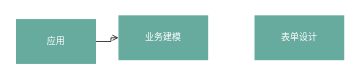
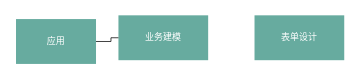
(111, 38) -> (112, 38)
